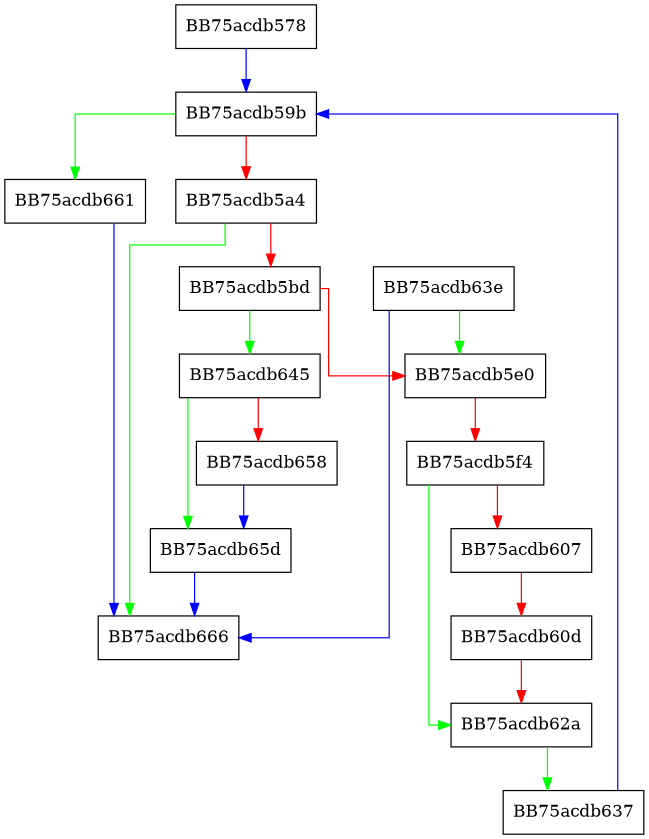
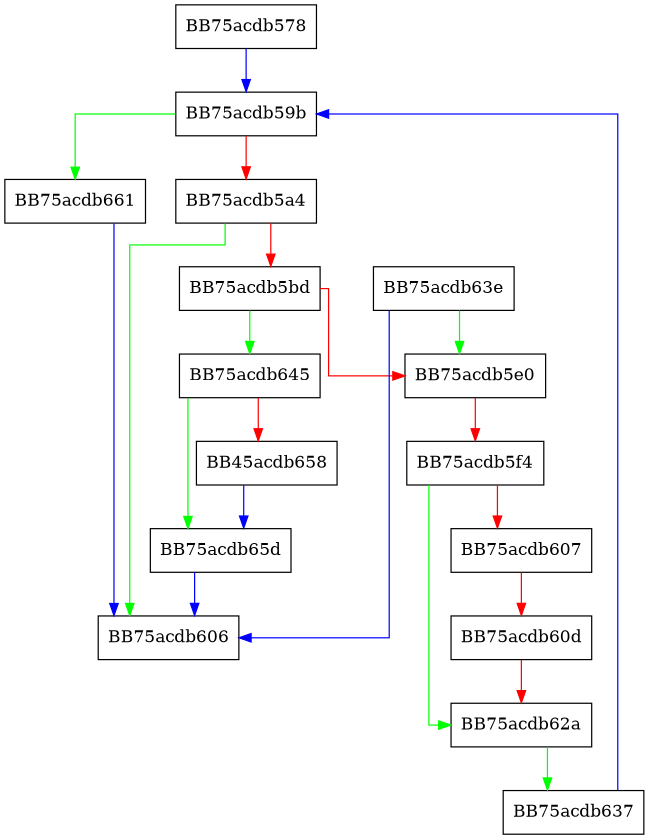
(267, 463) -> (267, 463)
(169, 638) -> (169, 638)
